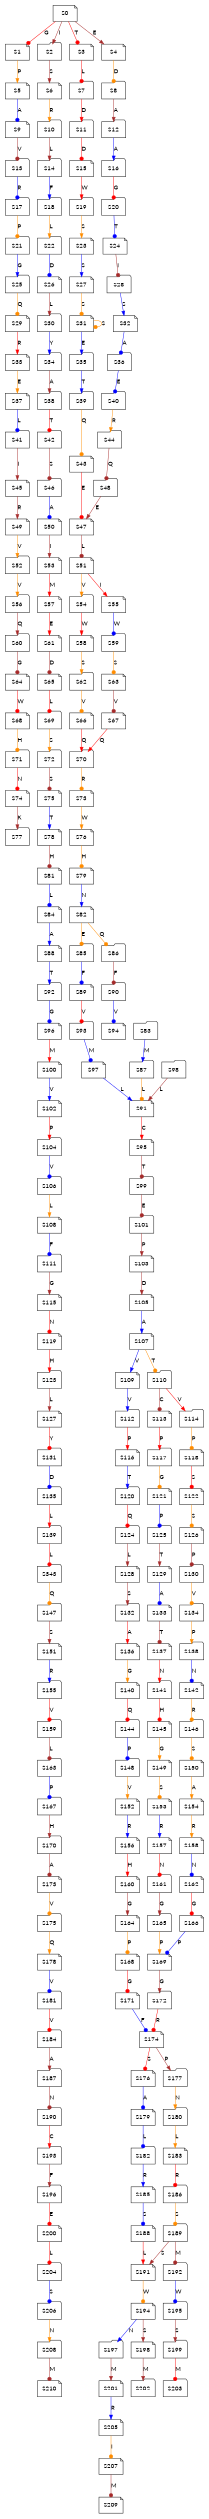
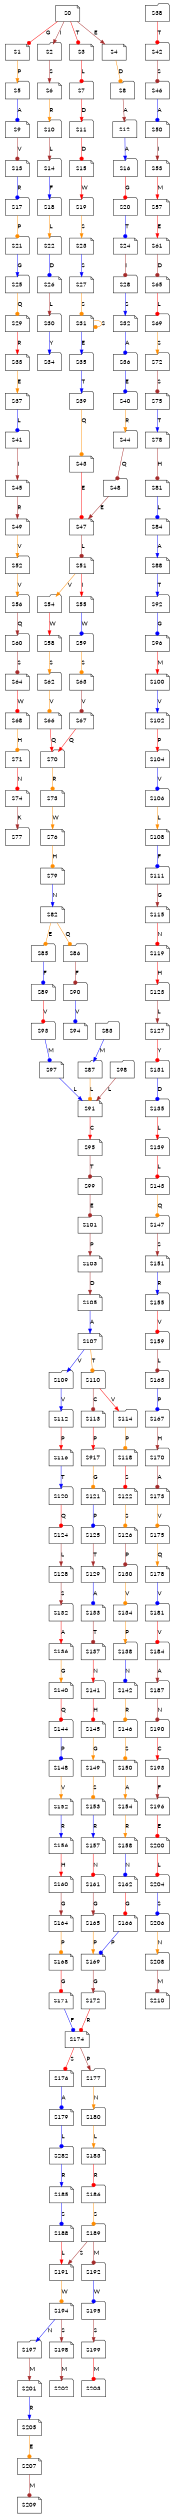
(17, 91) -> (17, 91)
(17, 169) -> (17, 169)
(49, 380) -> none
(20, 663) -> (19, 663)
(128, 1380) -> (61, 1380)
(160, 1458) -> (93, 1458)
(49, 1574) -> (157, 1186)
(143, 2156) -> (62, 2156)
(112, 2447) -> (31, 2447)
